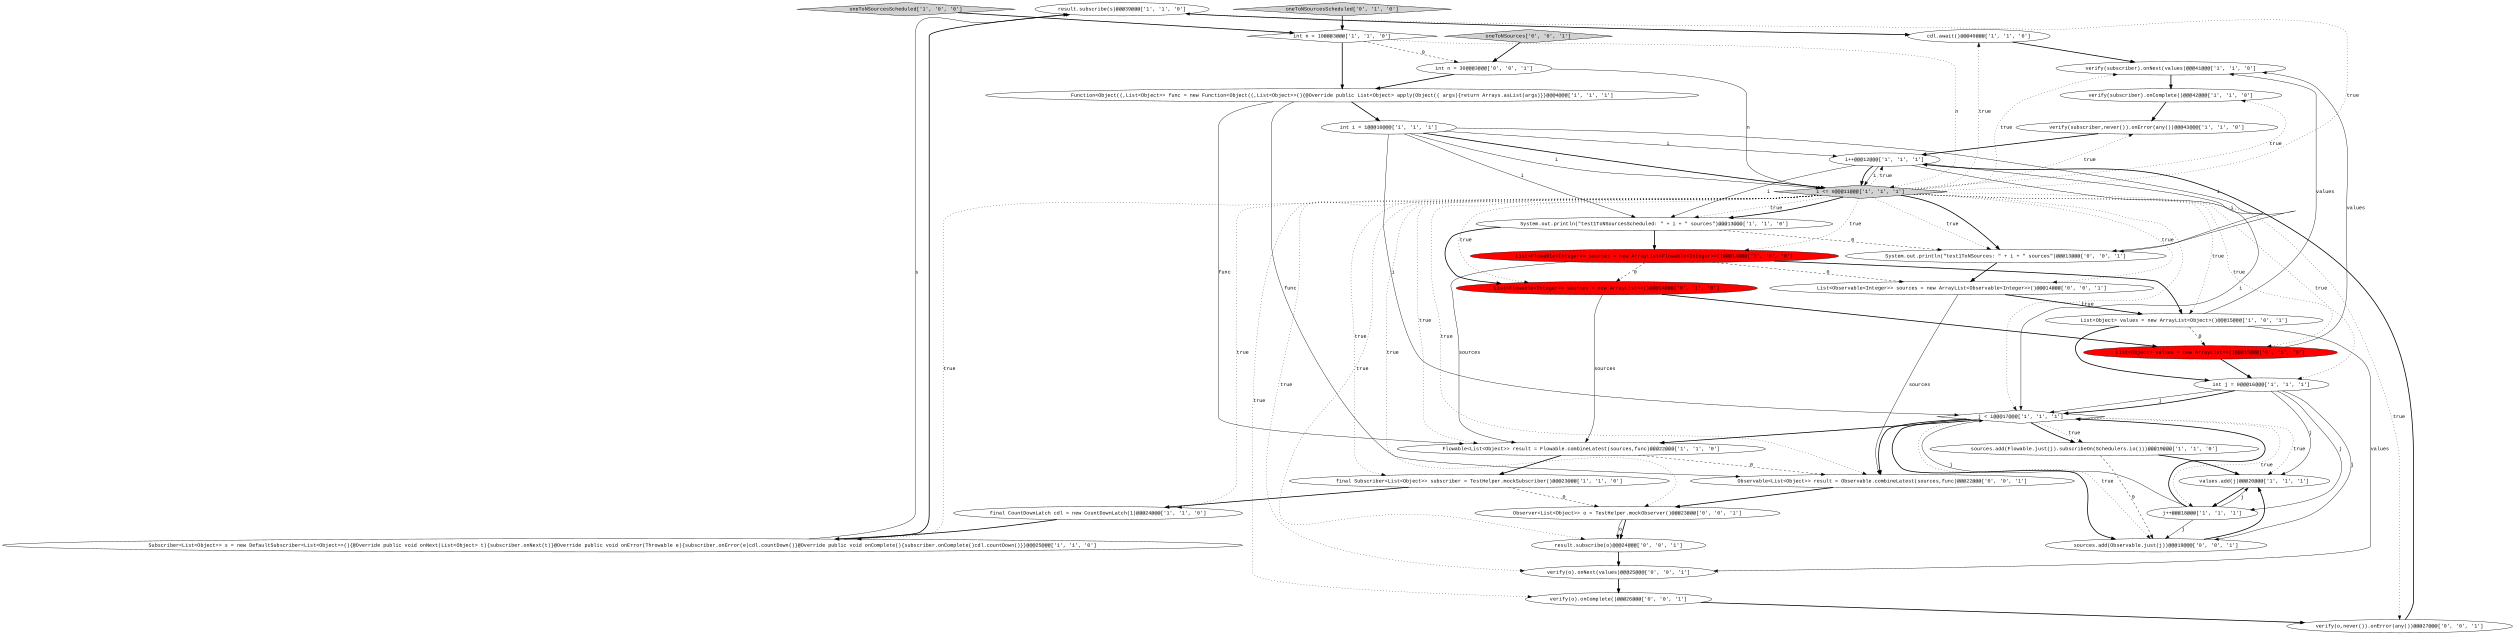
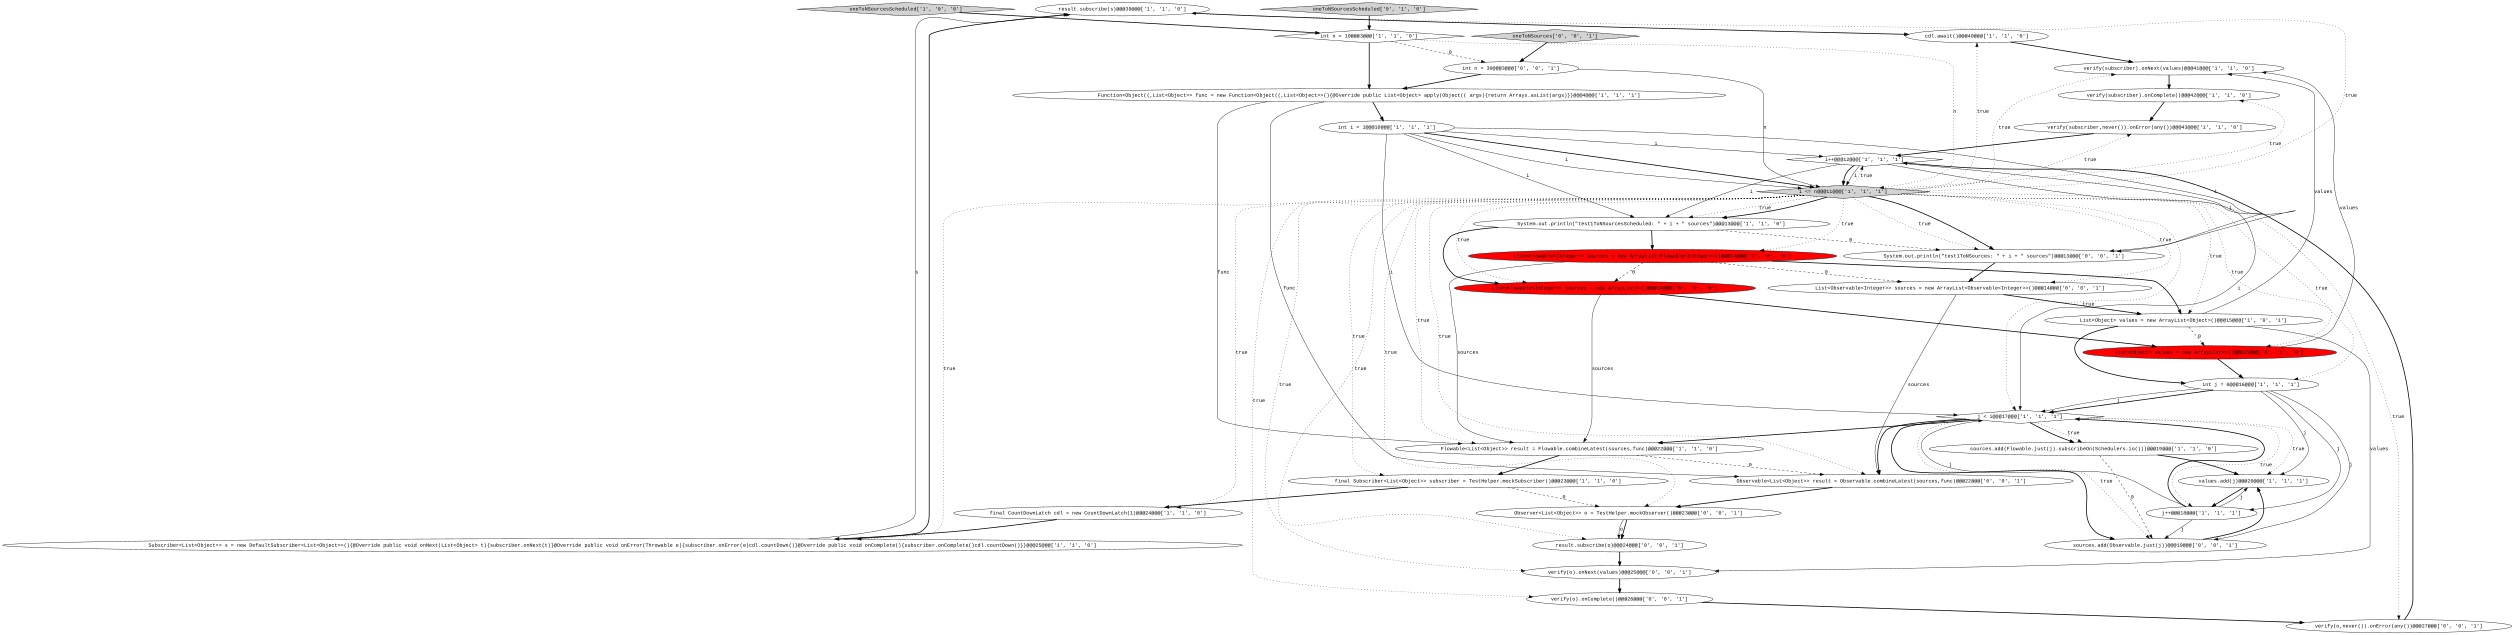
(1885, 160) -> (1865, 160)
